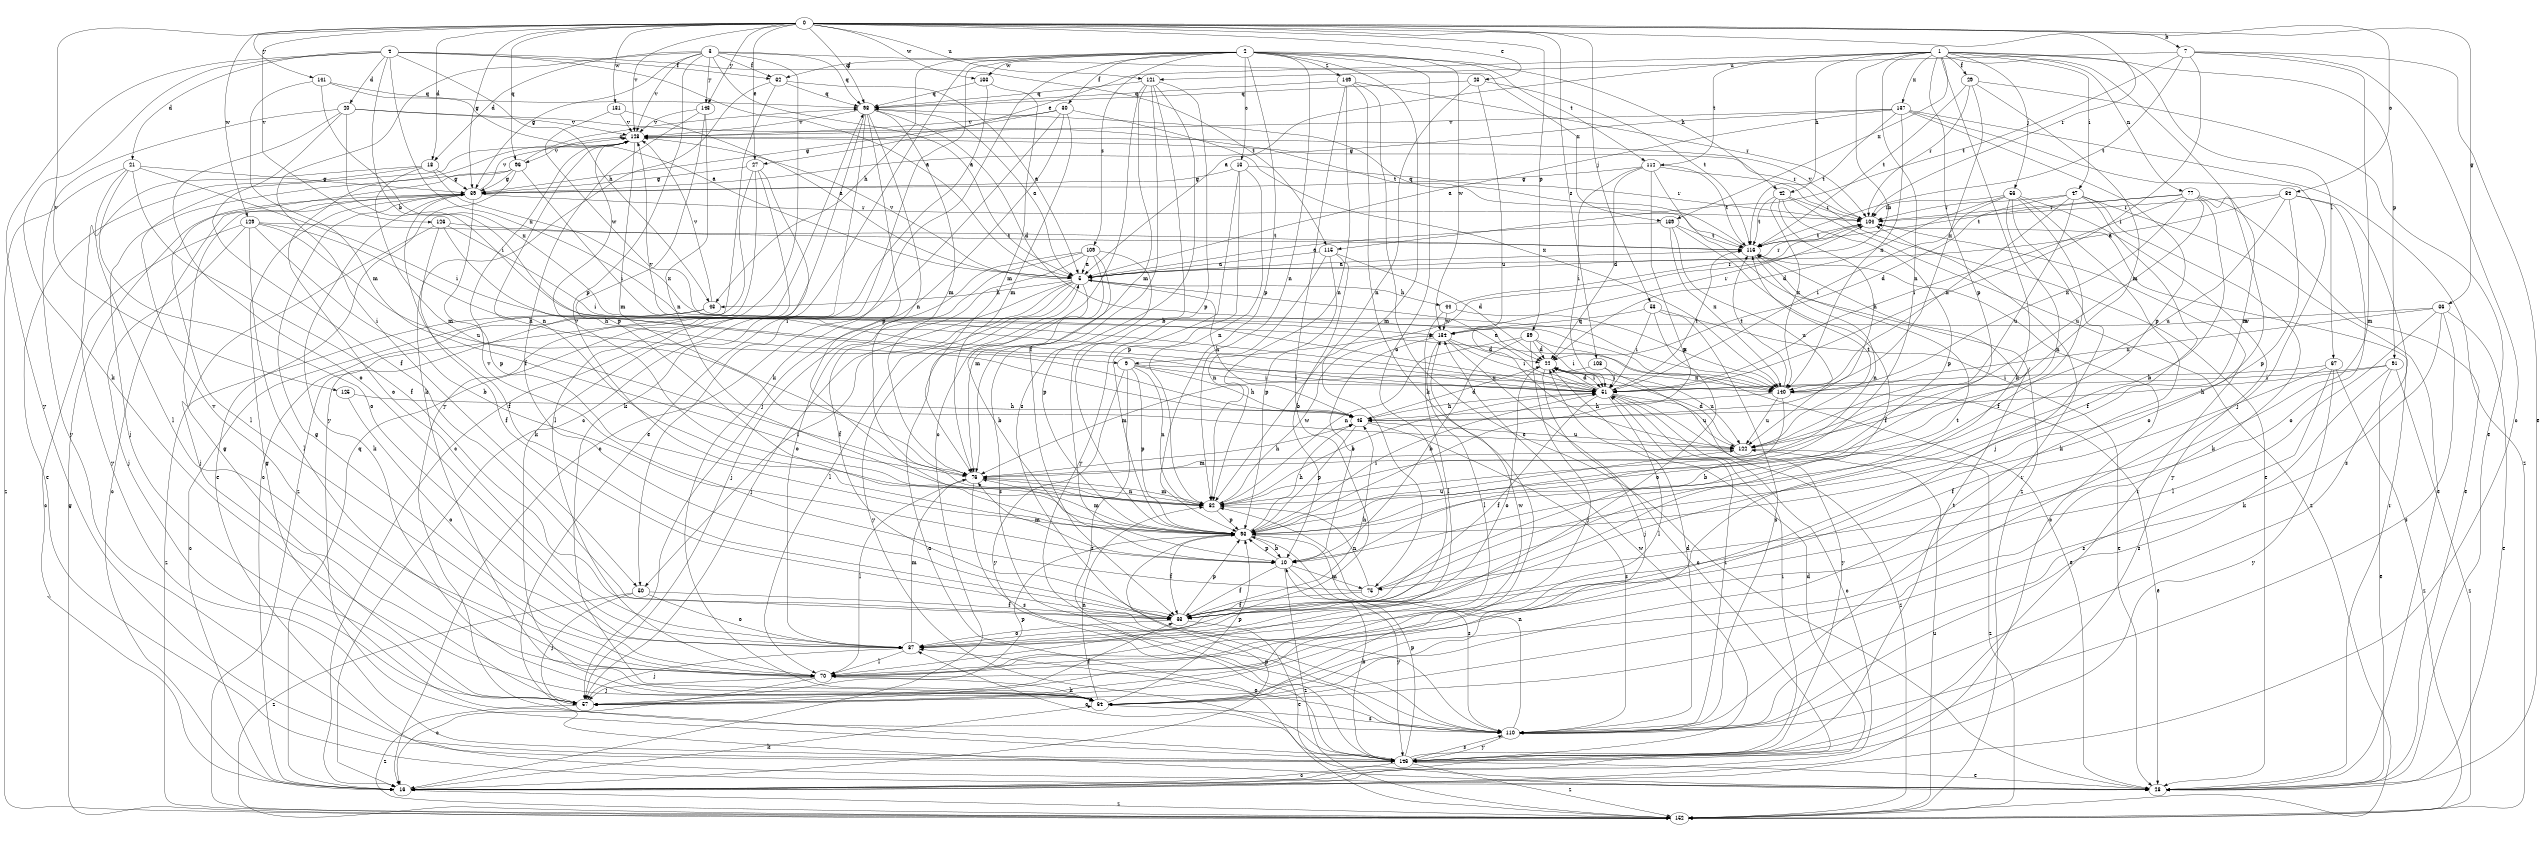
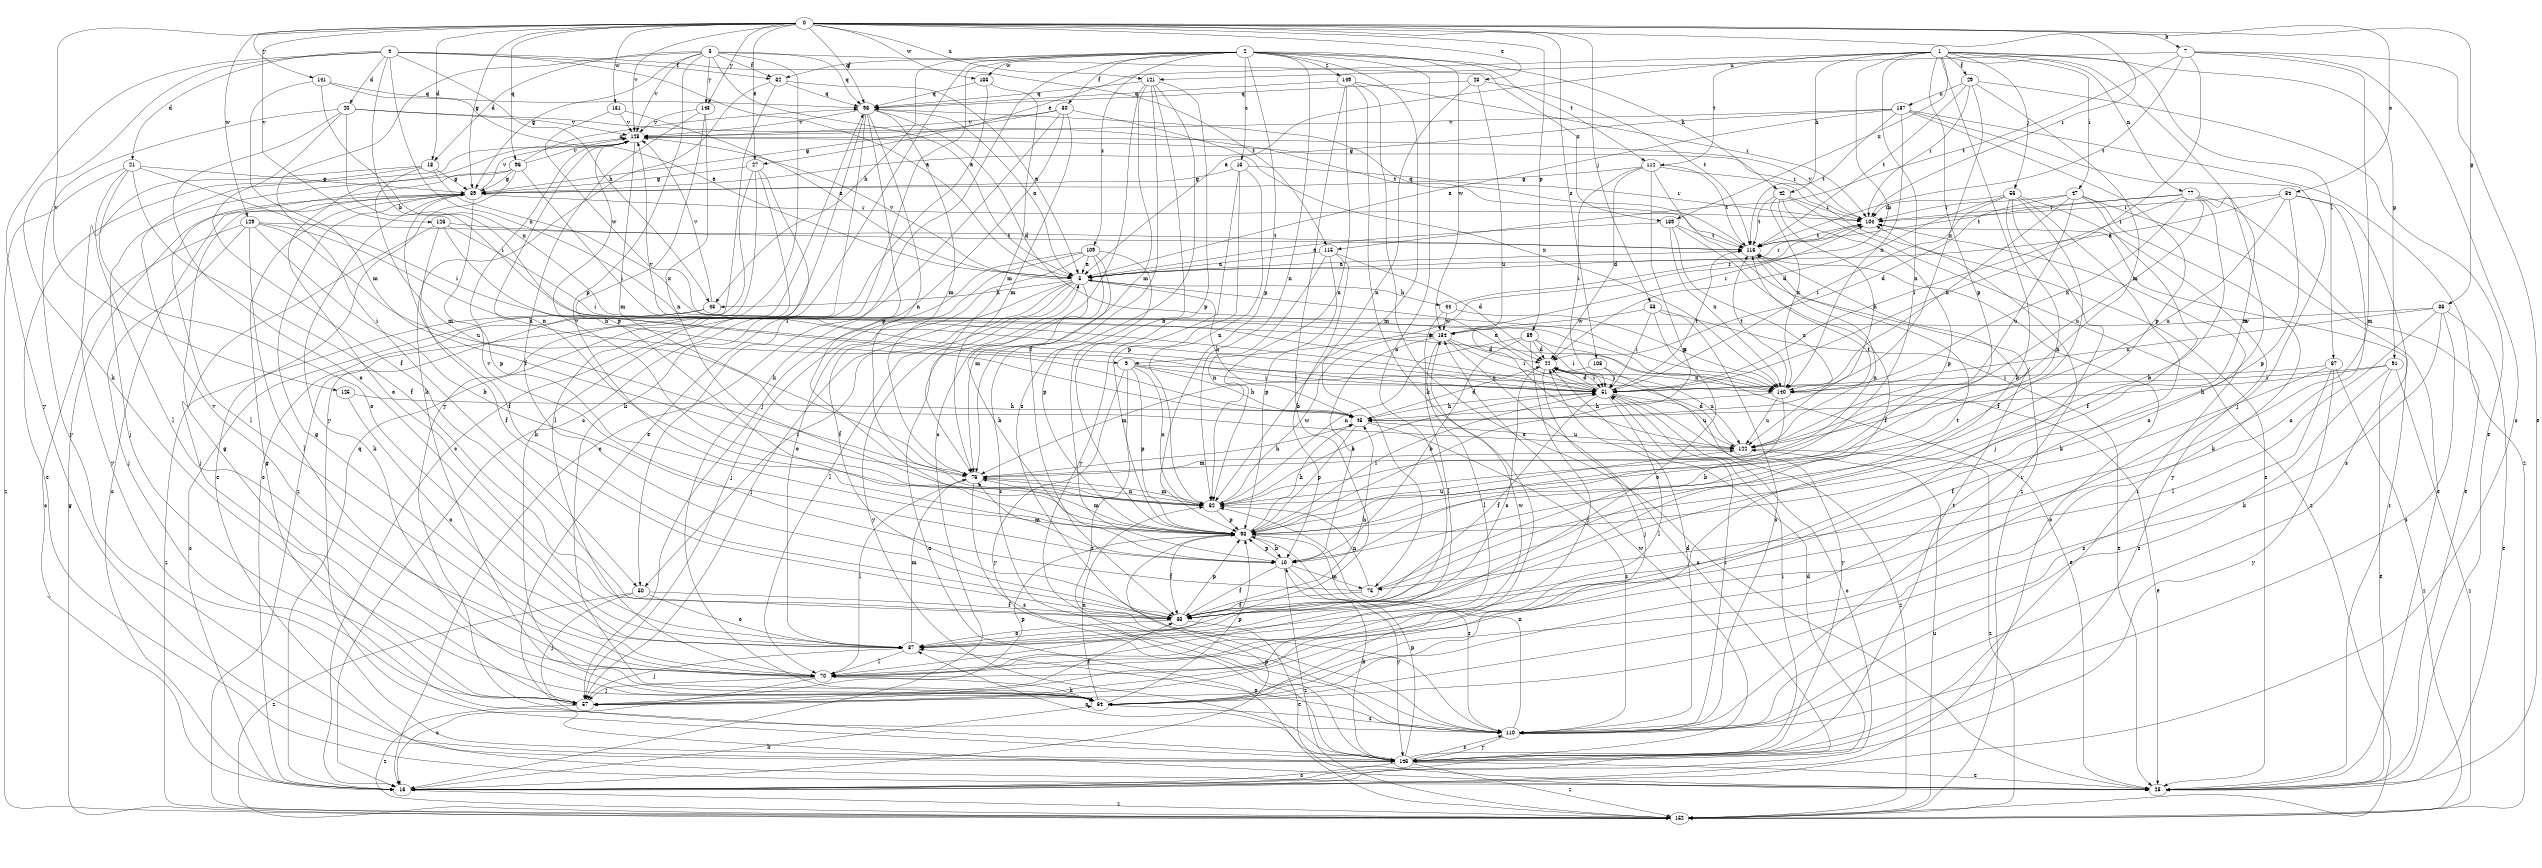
(1913, 74) -> (1937, 94)
(585, 141) -> (571, 149)
(1580, 322) -> (1580, 322)
